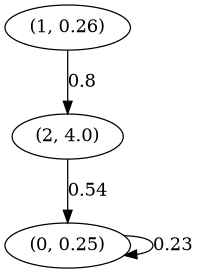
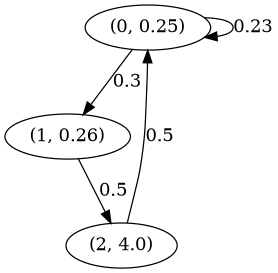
none -> (112, 77)
(82, 82) -> (113, 191)
(88, 191) -> (160, 137)
